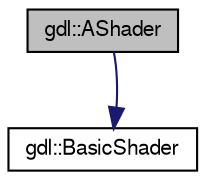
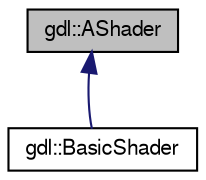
(117, 80) -> (89, 101)
